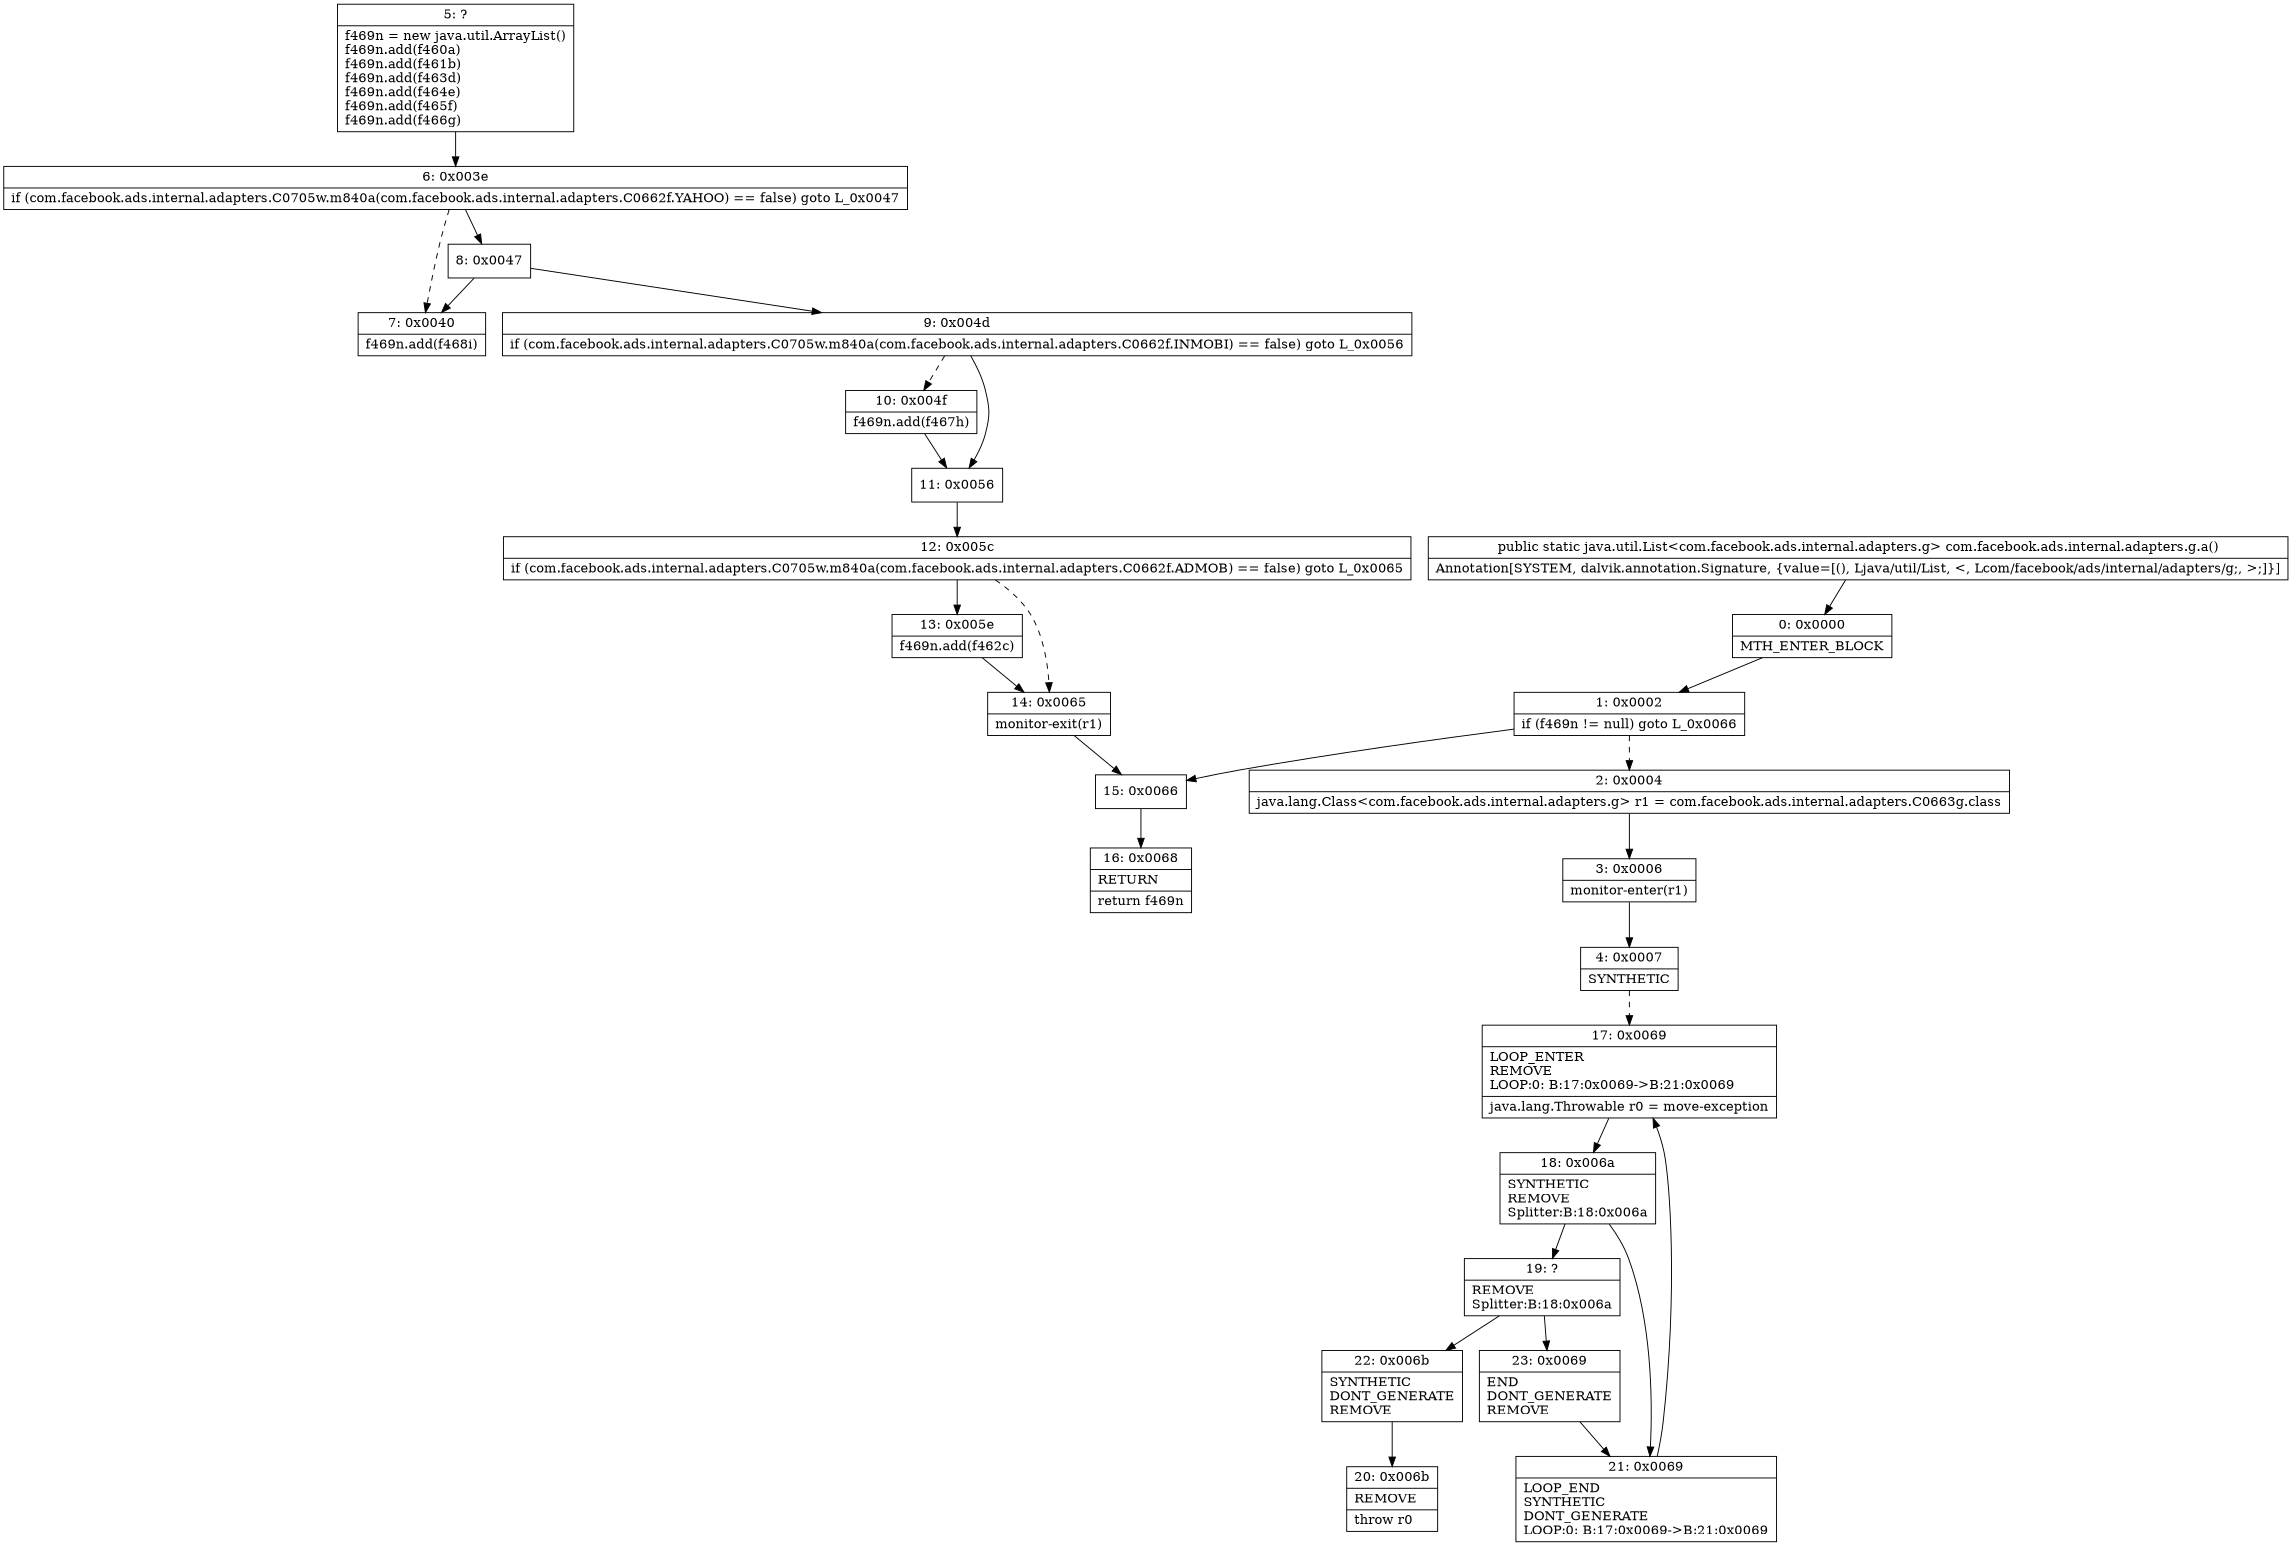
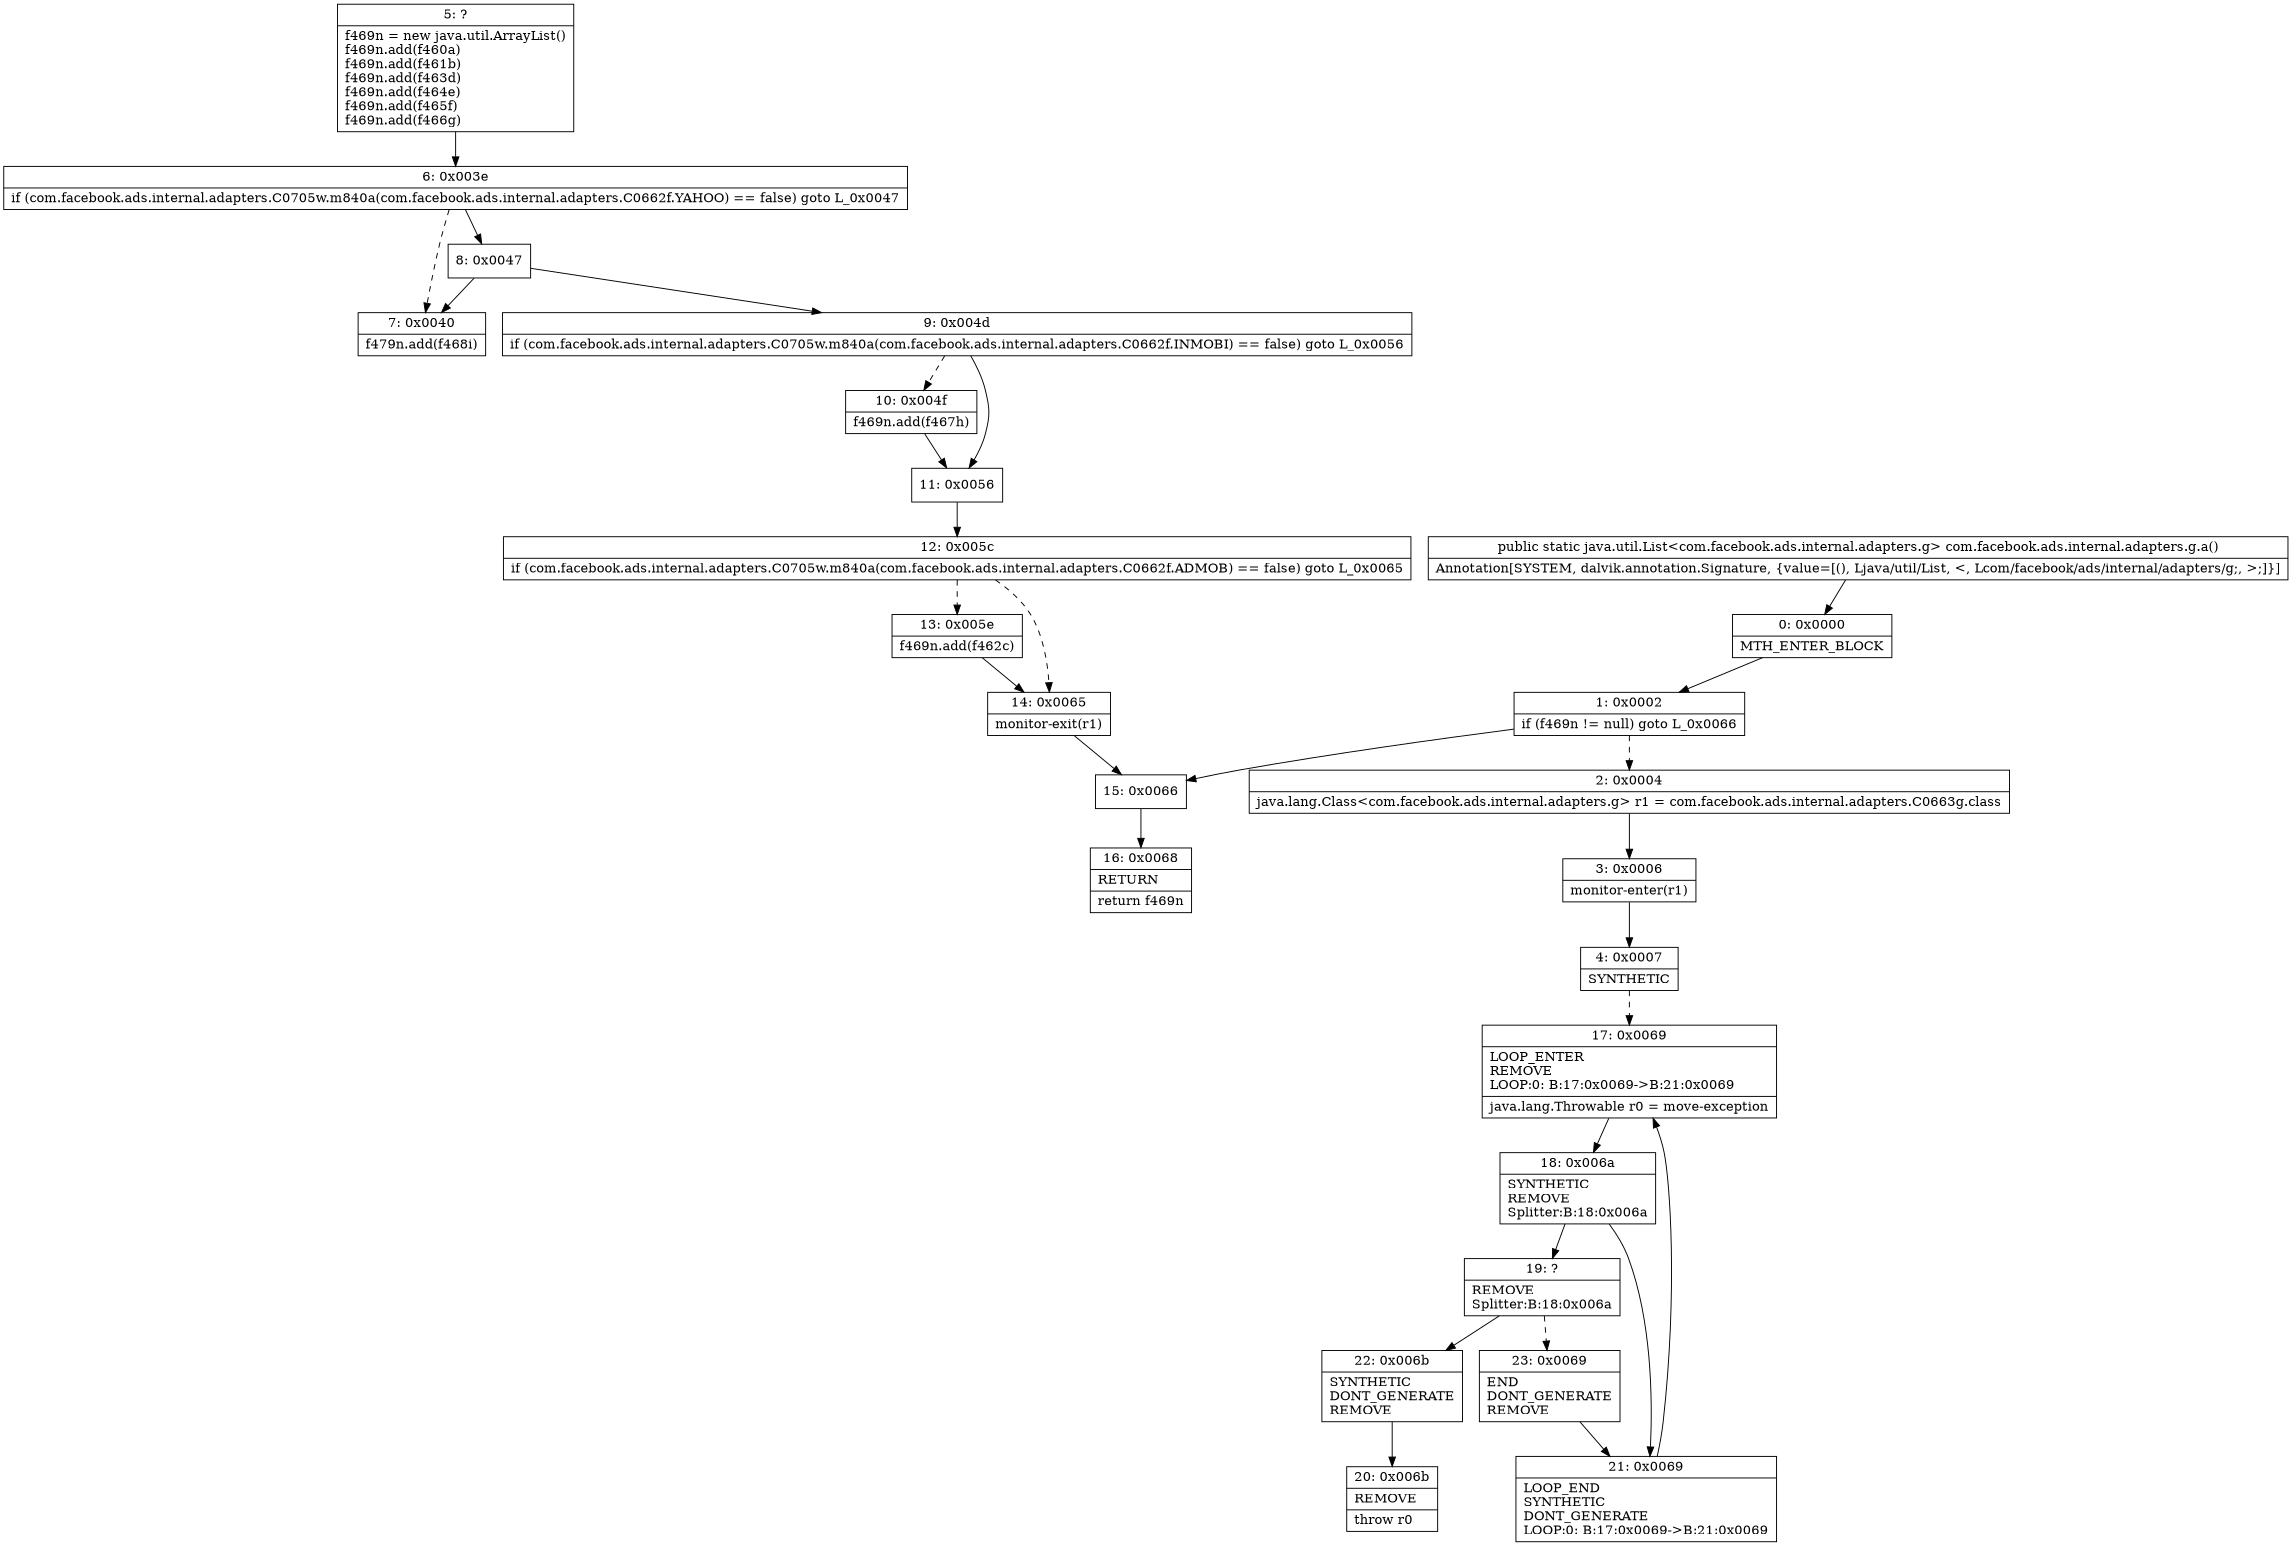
(422, 345) -> (422, 345)
(957, 592) -> (957, 592)
(1545, 1328) -> (1545, 1328)
